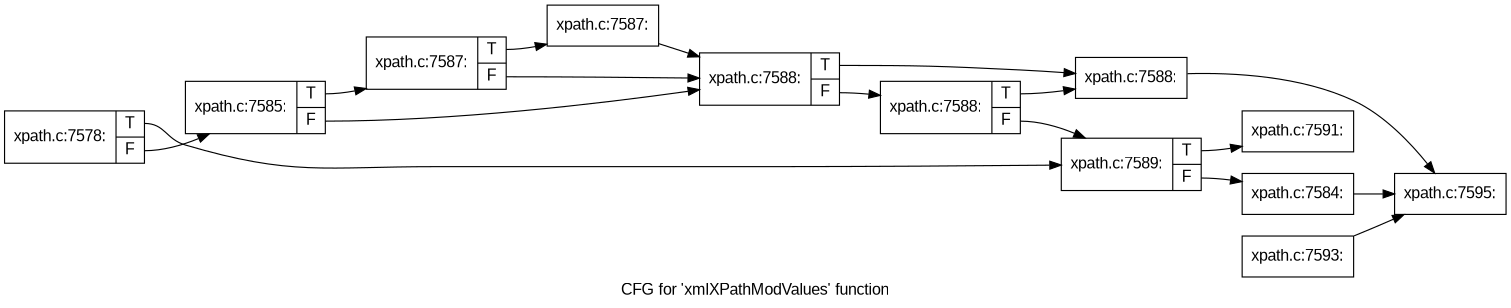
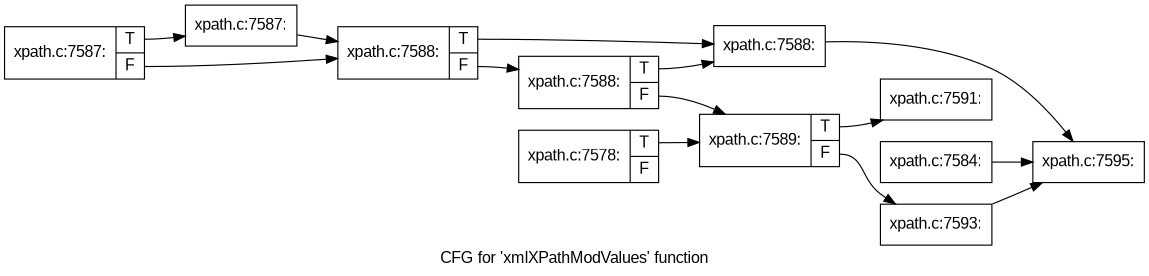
(255, 107) -> none
(1216, 179) -> (864, 173)
